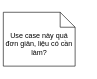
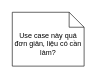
(39, 39) -> (48, 39)
